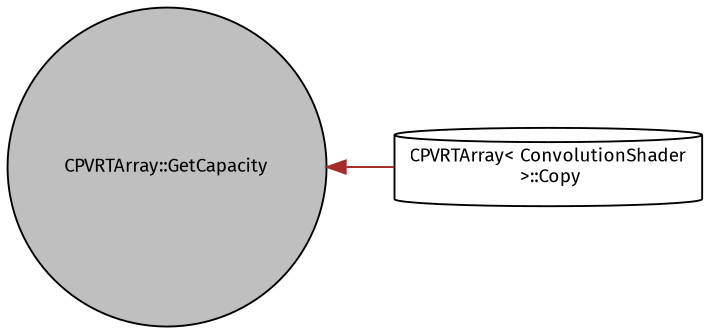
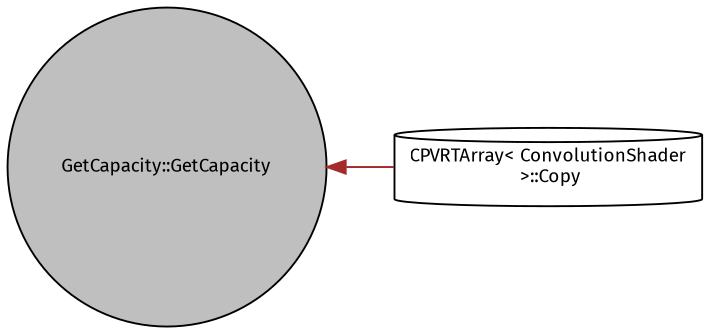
(167, 167) -> (167, 167)
